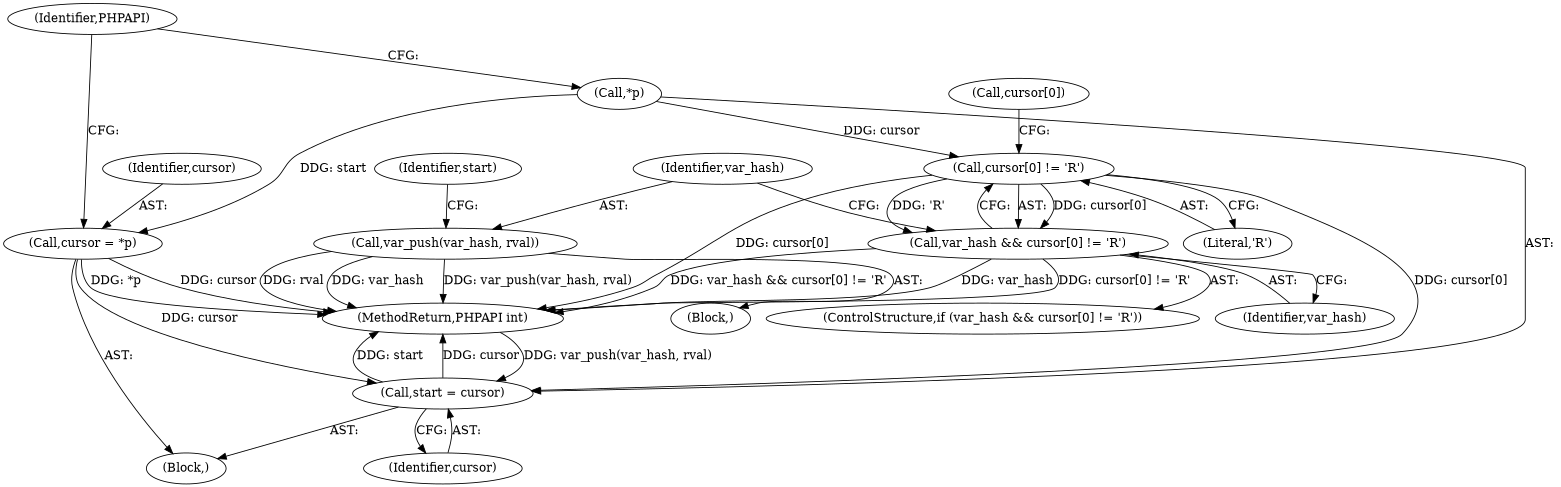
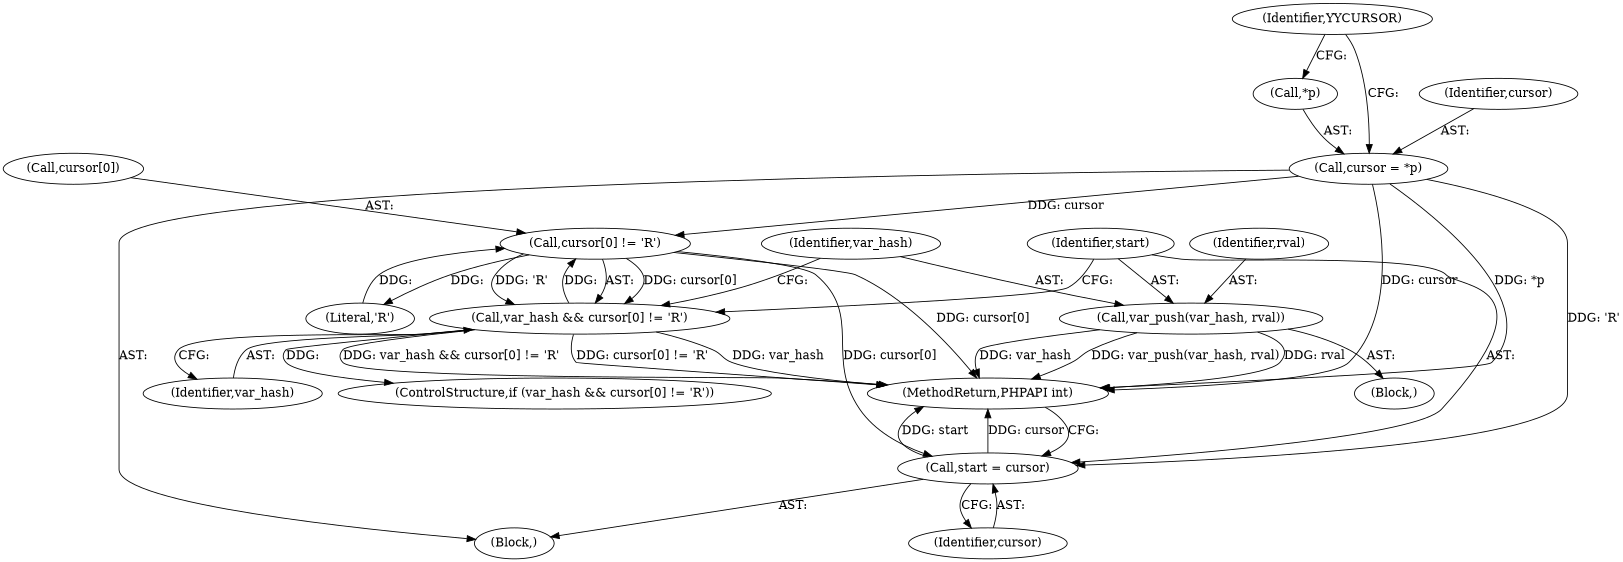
(92, 19) -> (1332, 19)
(803, 128) -> (991, 205)
(1037, 131) -> (382, 206)
(333, 169) -> (1340, 131)
(465, 206) -> (1167, 281)
(997, 206) -> (583, 281)
(1196, 206) -> (398, 281)
(1246, 206) -> (469, 281)
none -> (1259, 244)
(1226, 281) -> (305, 356)
none -> (916, 302)
(1525, 305) -> (1486, 348)
(200, 319) -> (1594, 319)
(618, 356) -> (1086, 431)
